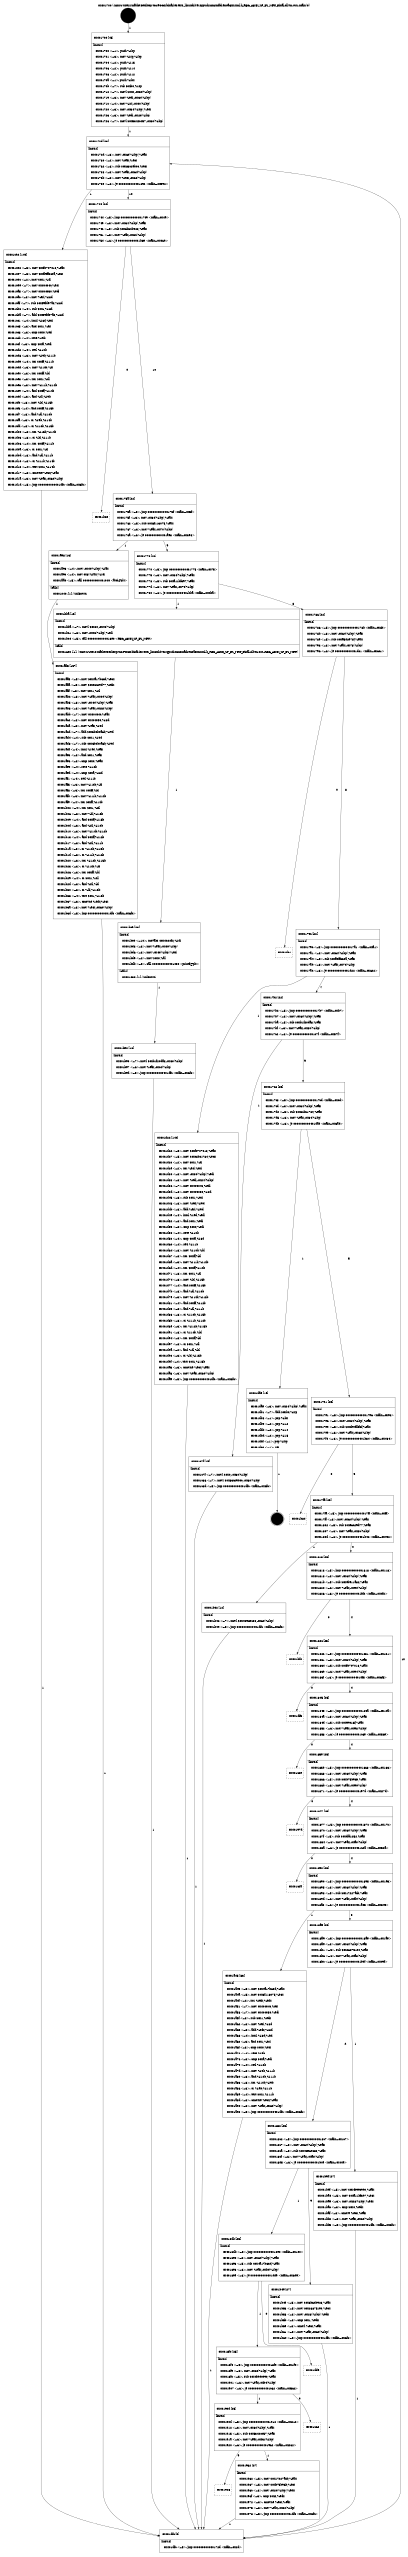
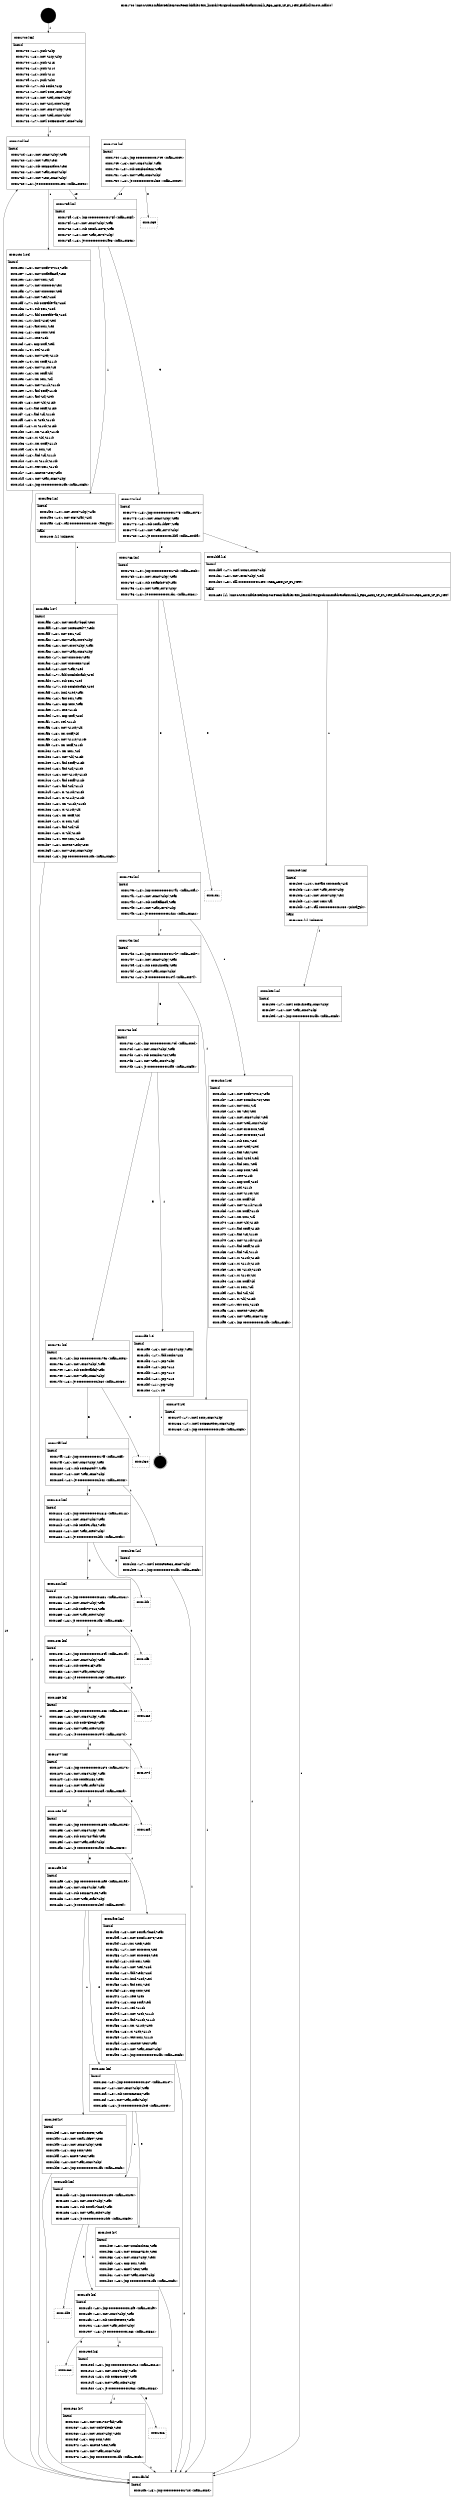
(128, 194) -> (72, 194)
